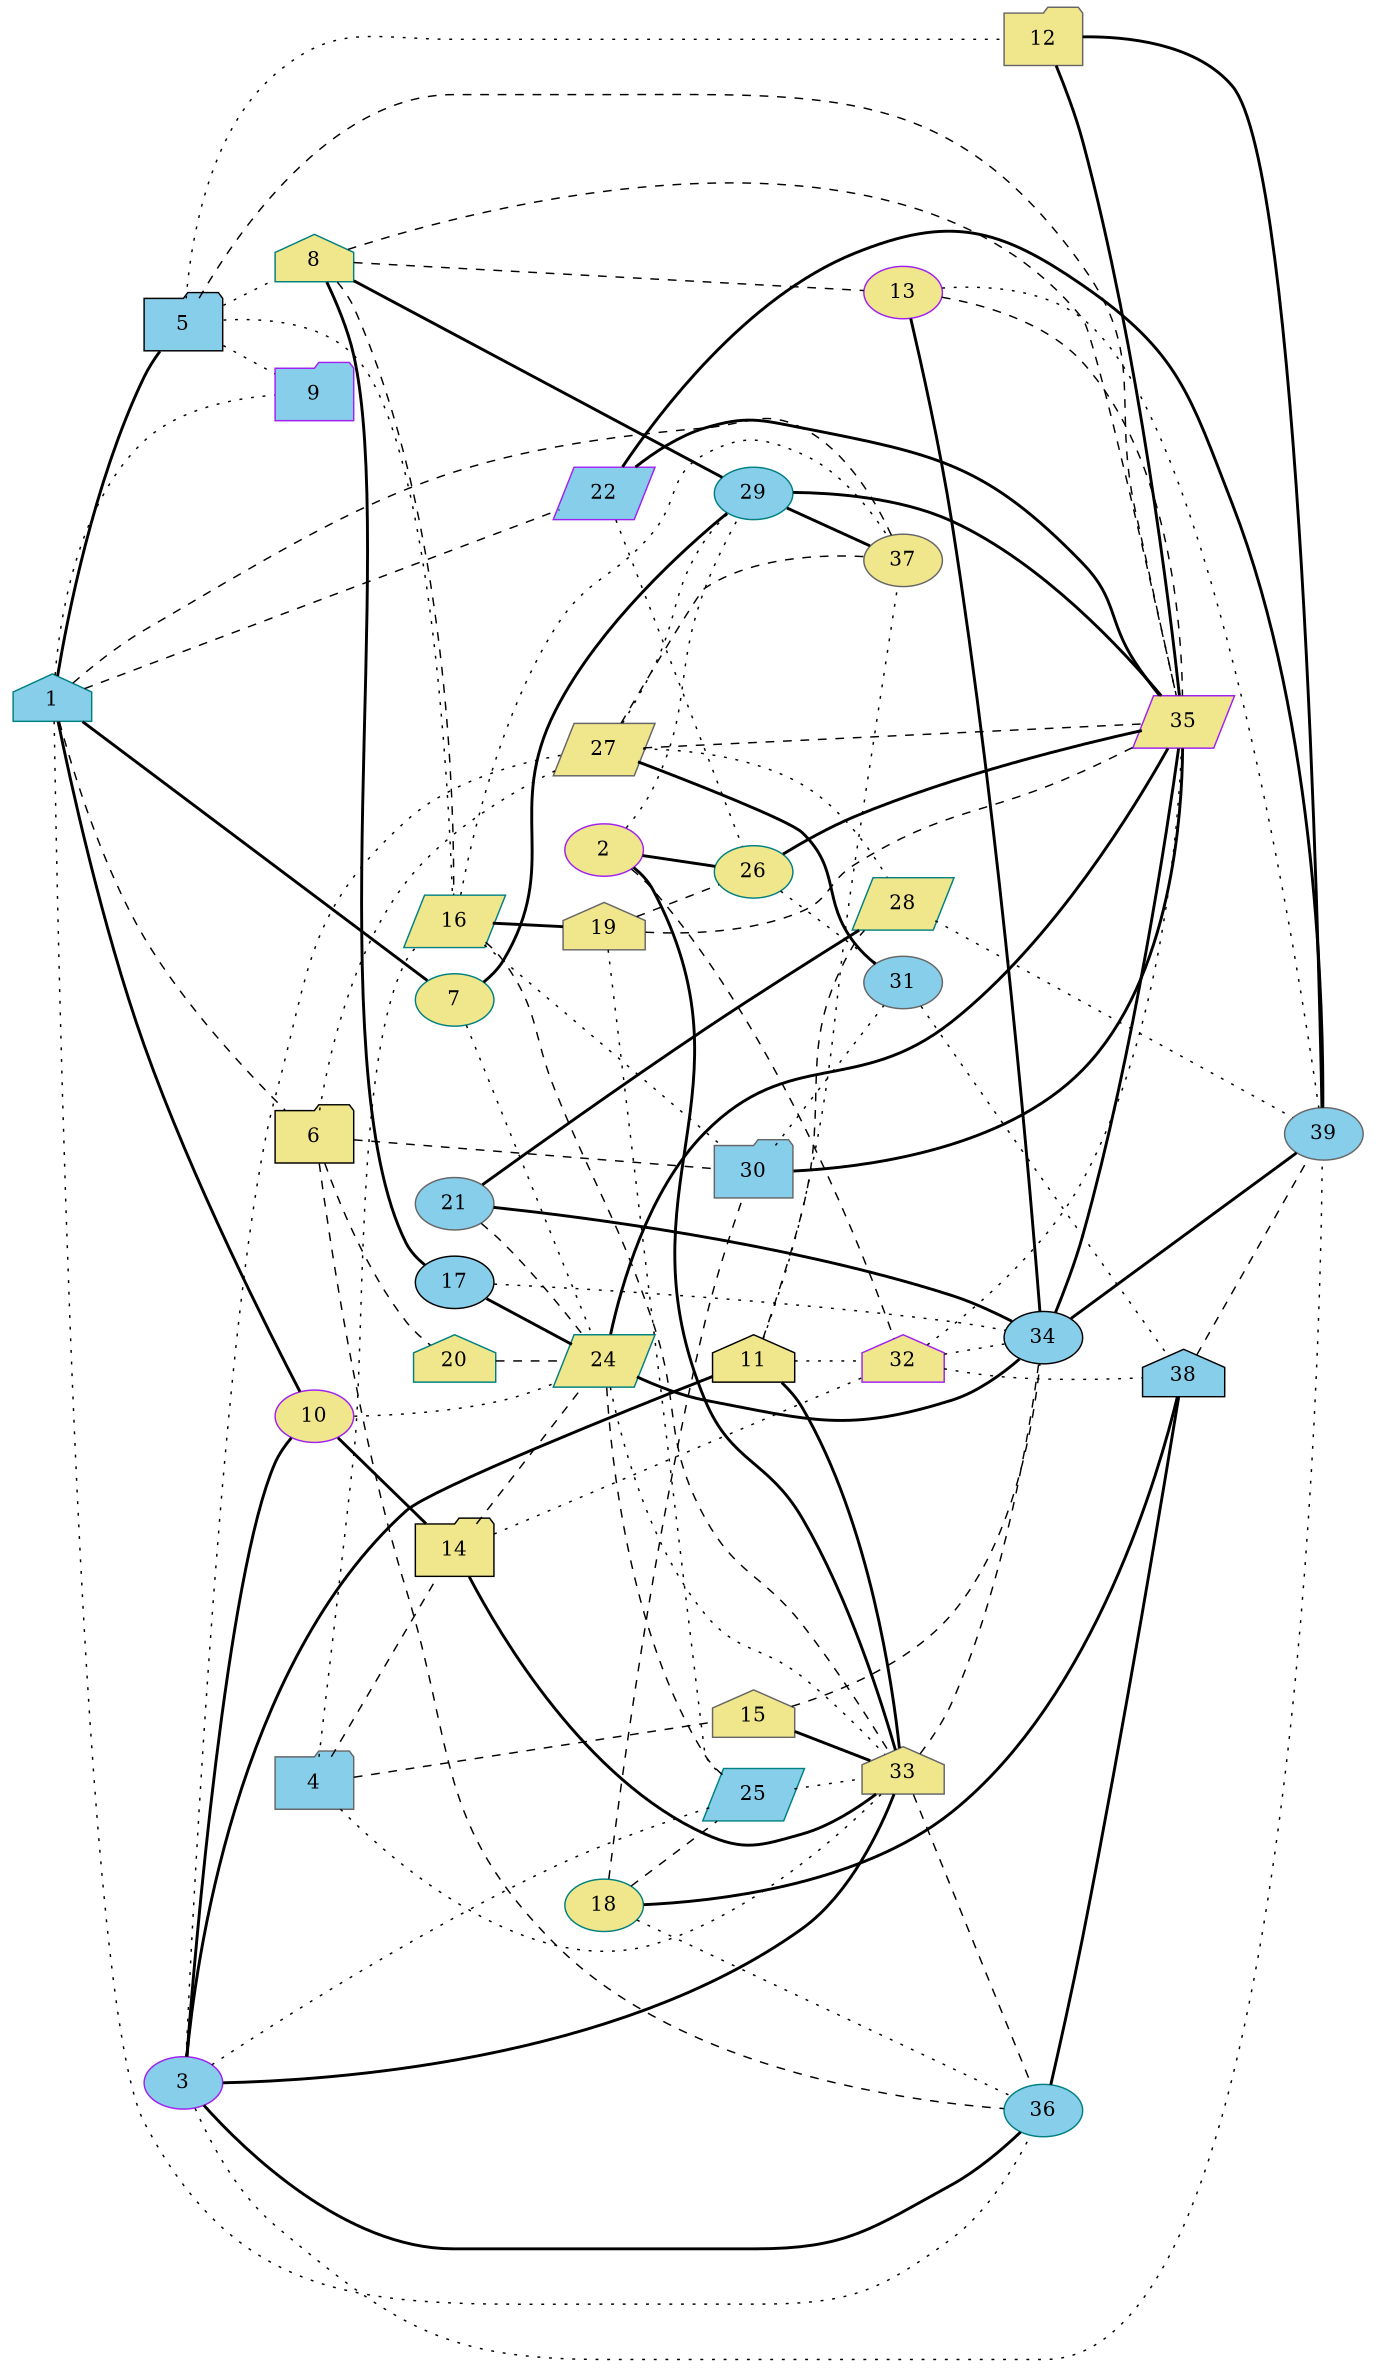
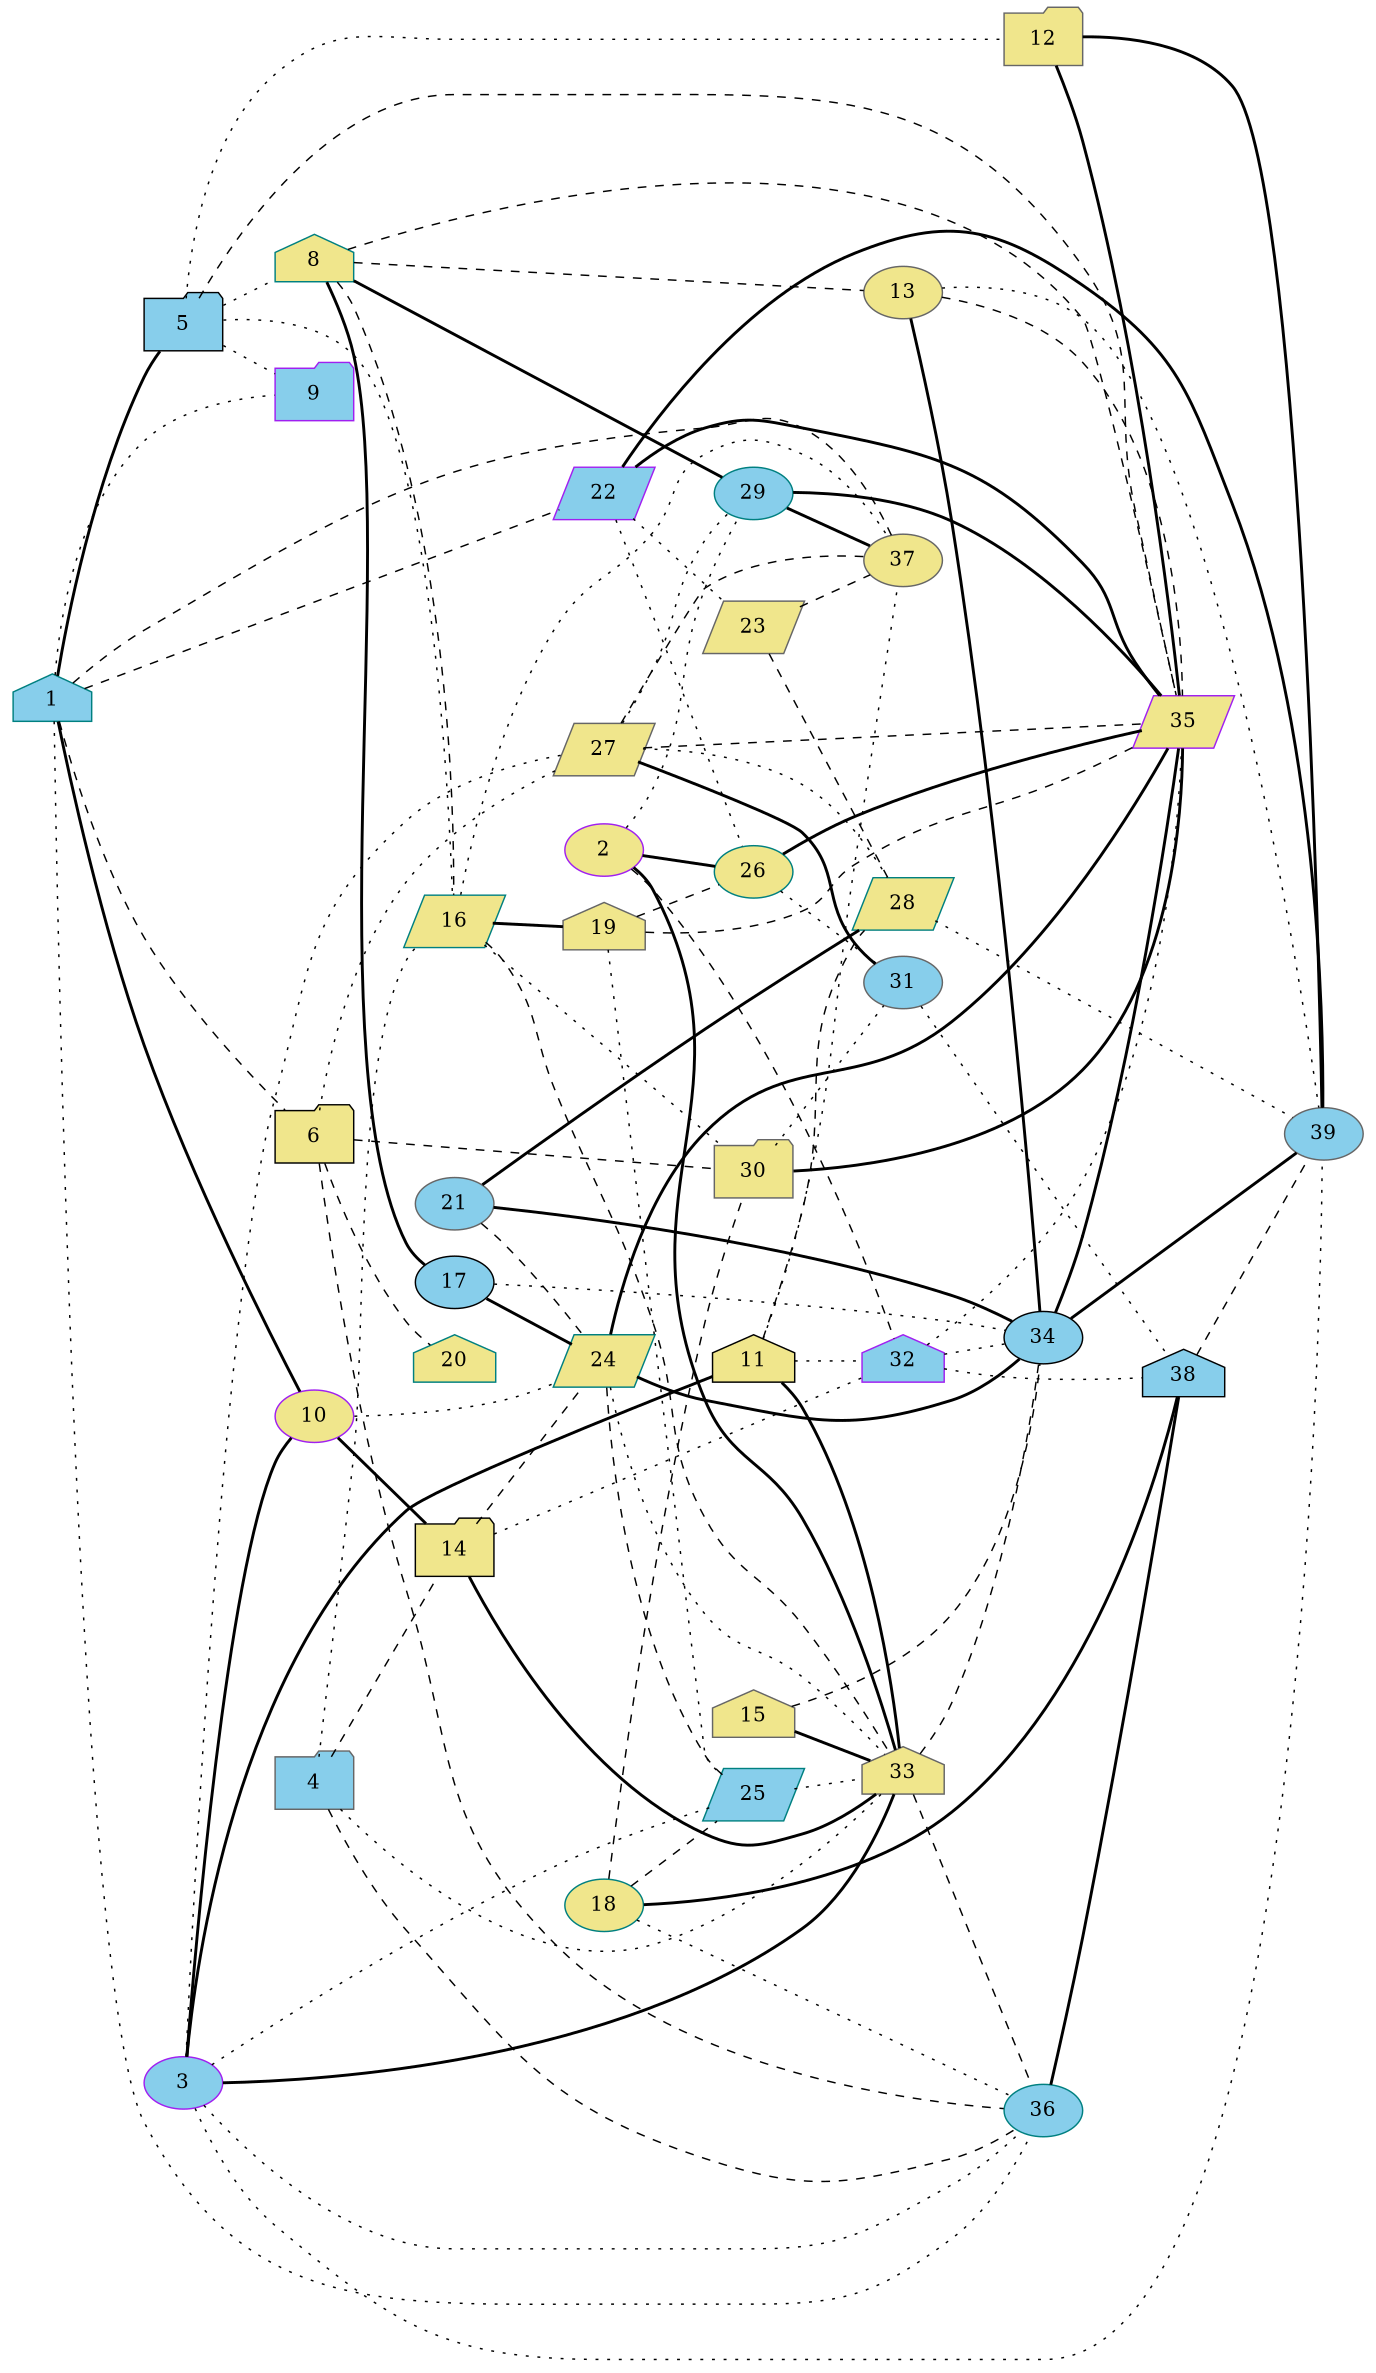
(903, 293) -> (903, 293)
none -> (754, 627)
(455, 1000) -> none
(754, 1172) -> (754, 1172)
(531, 1361) -> none
(903, 1361) -> (903, 1361)
(533, 1750) -> (610, 2120)
(605, 2249) -> (605, 2249)
